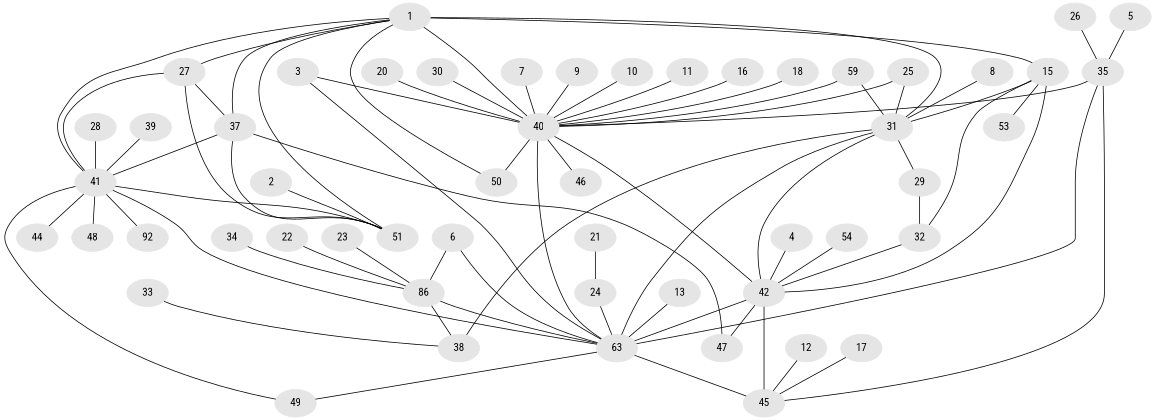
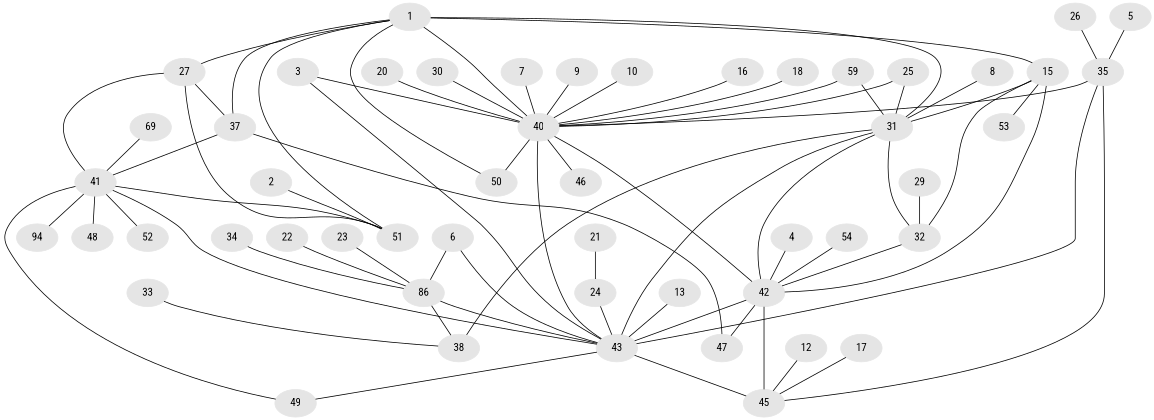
(183, 50) -> none
(687, 72) -> none
(95, 127) -> none
(151, 127) -> (151, 127)
(906, 155) -> (890, 186)
(246, 199) -> none
(37, 238) -> (37, 238)
(148, 238) -> (148, 238)
(617, 348) -> (617, 348)
